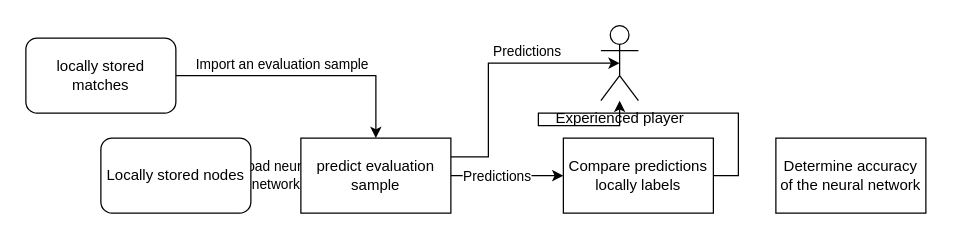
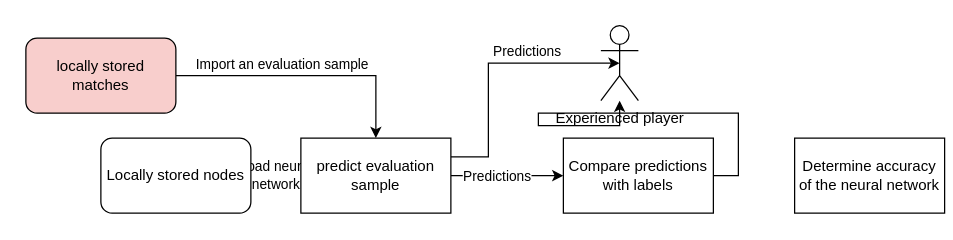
(101, 76) -> (101, 76)
(638, 176) -> (638, 176)
(851, 176) -> (869, 176)
